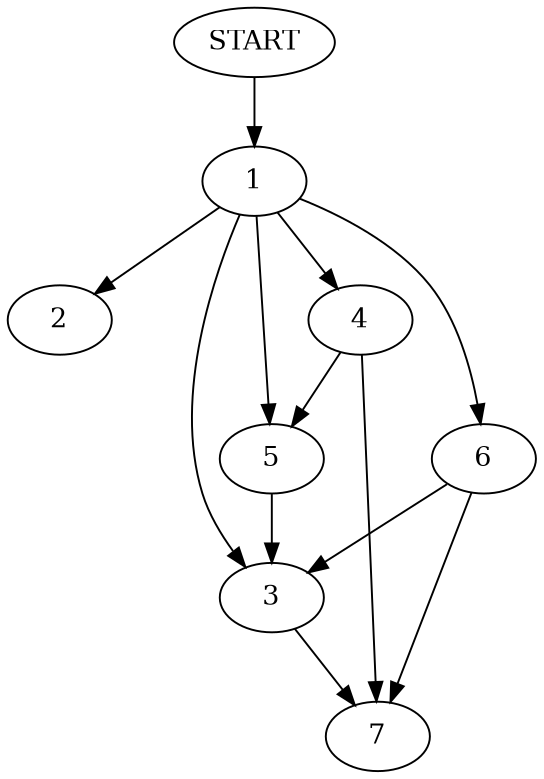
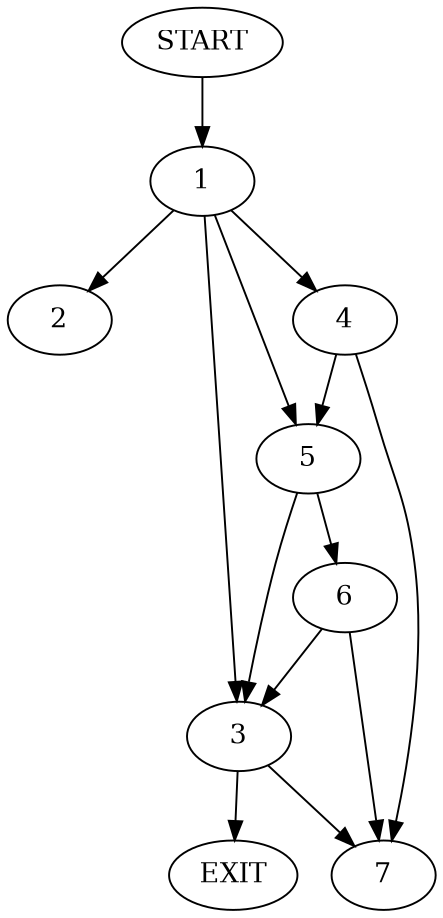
(420, 275) -> (324, 519)
none -> (233, 875)
